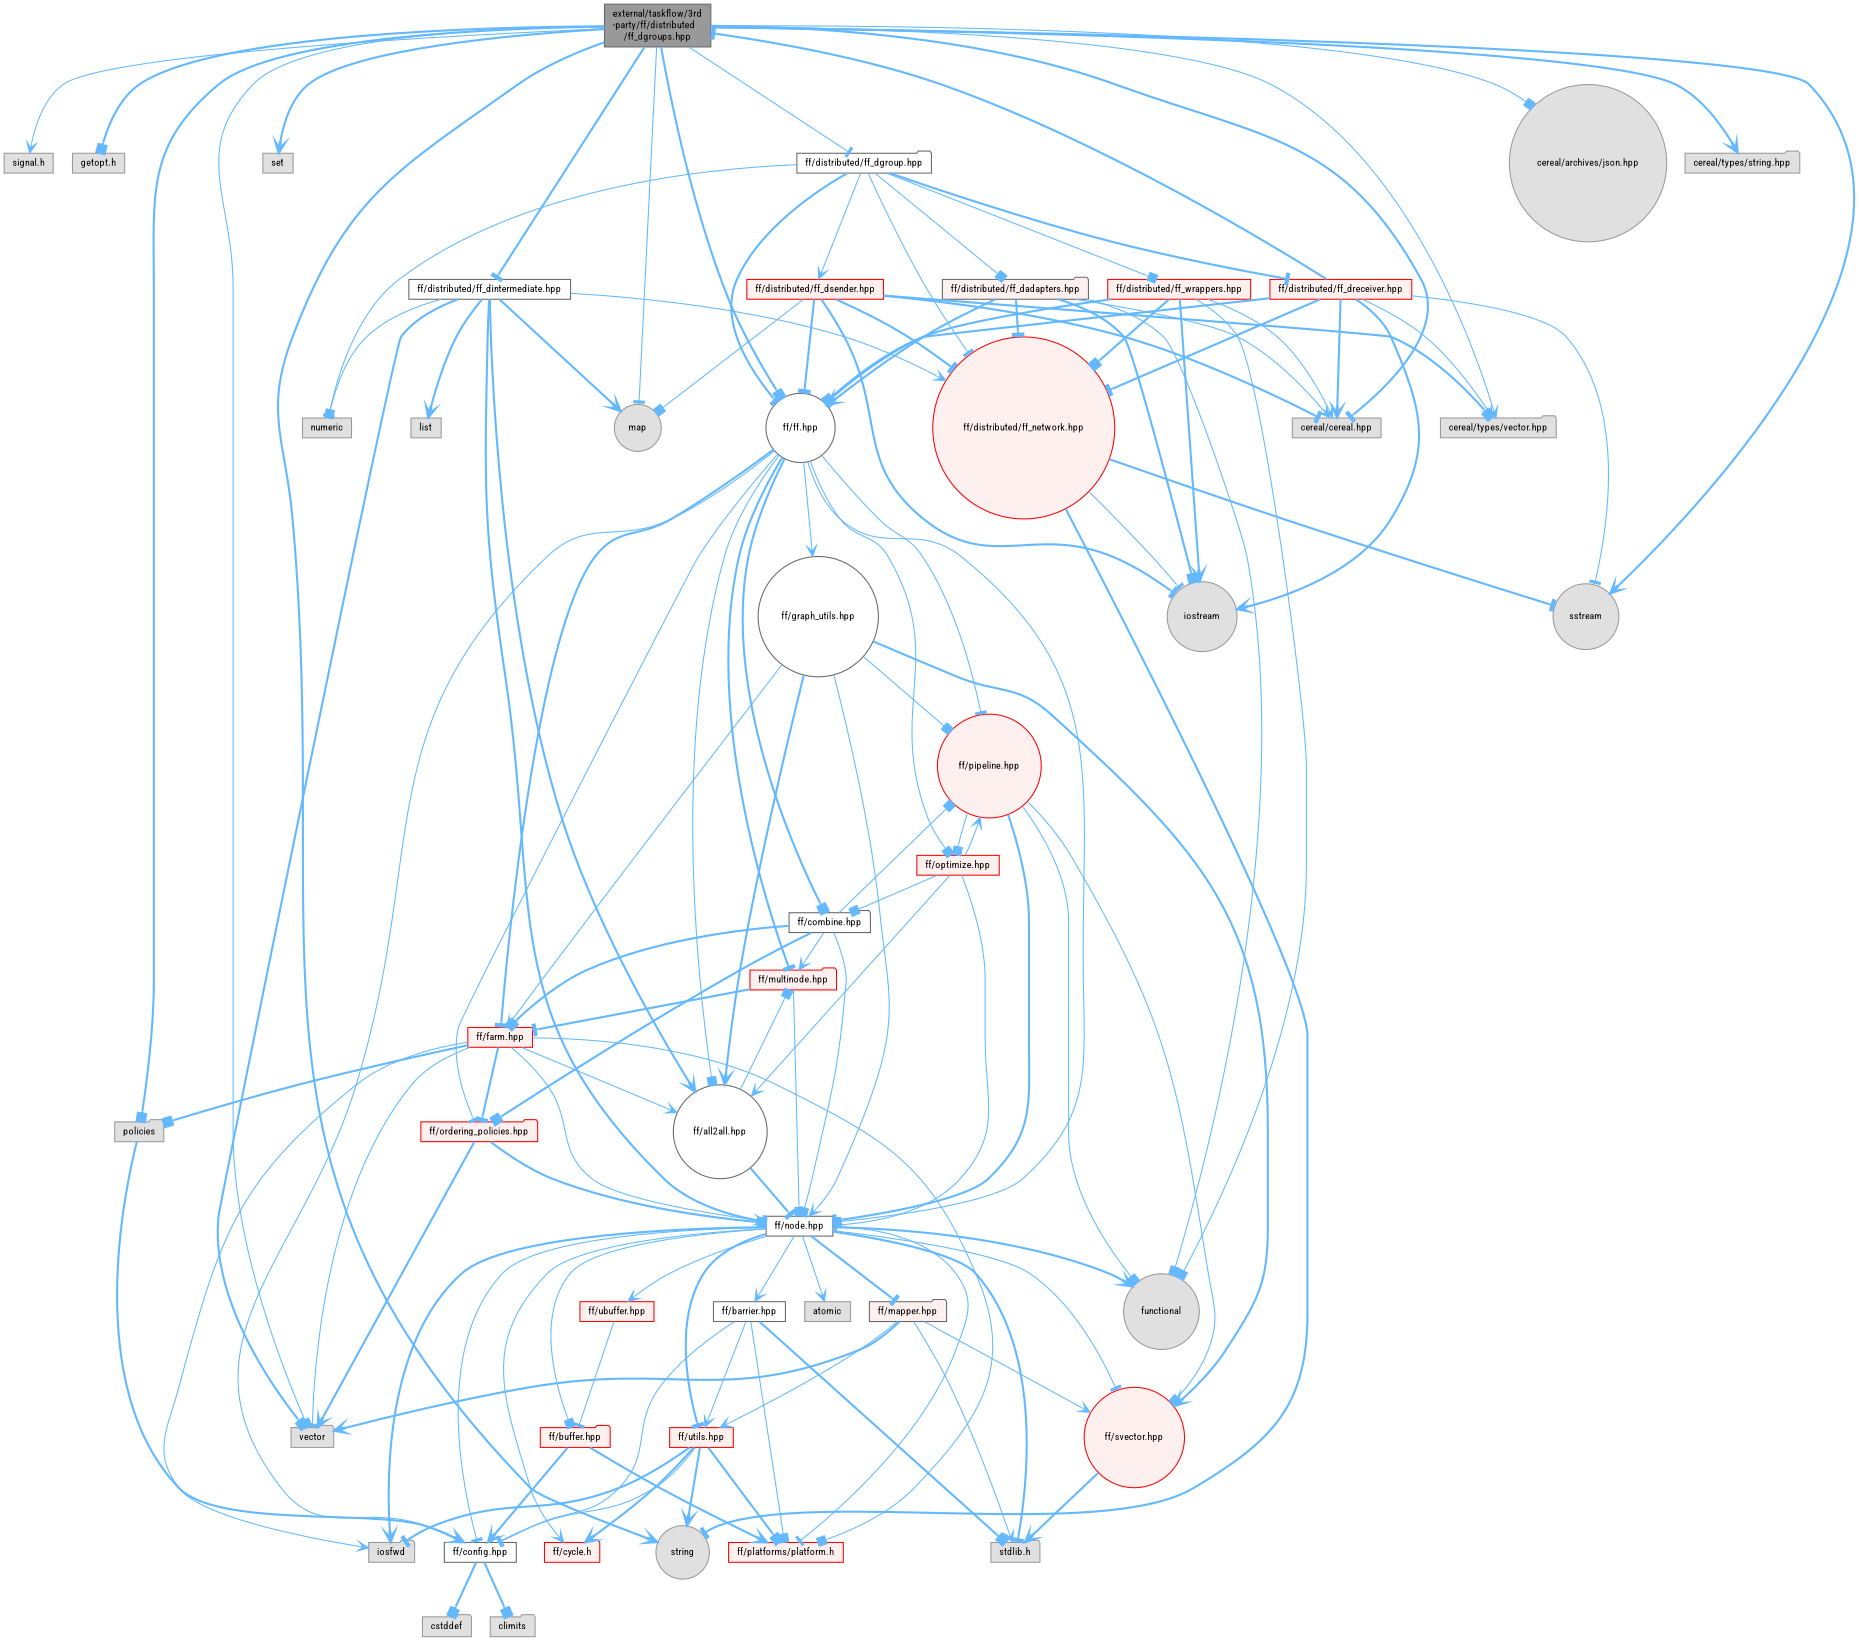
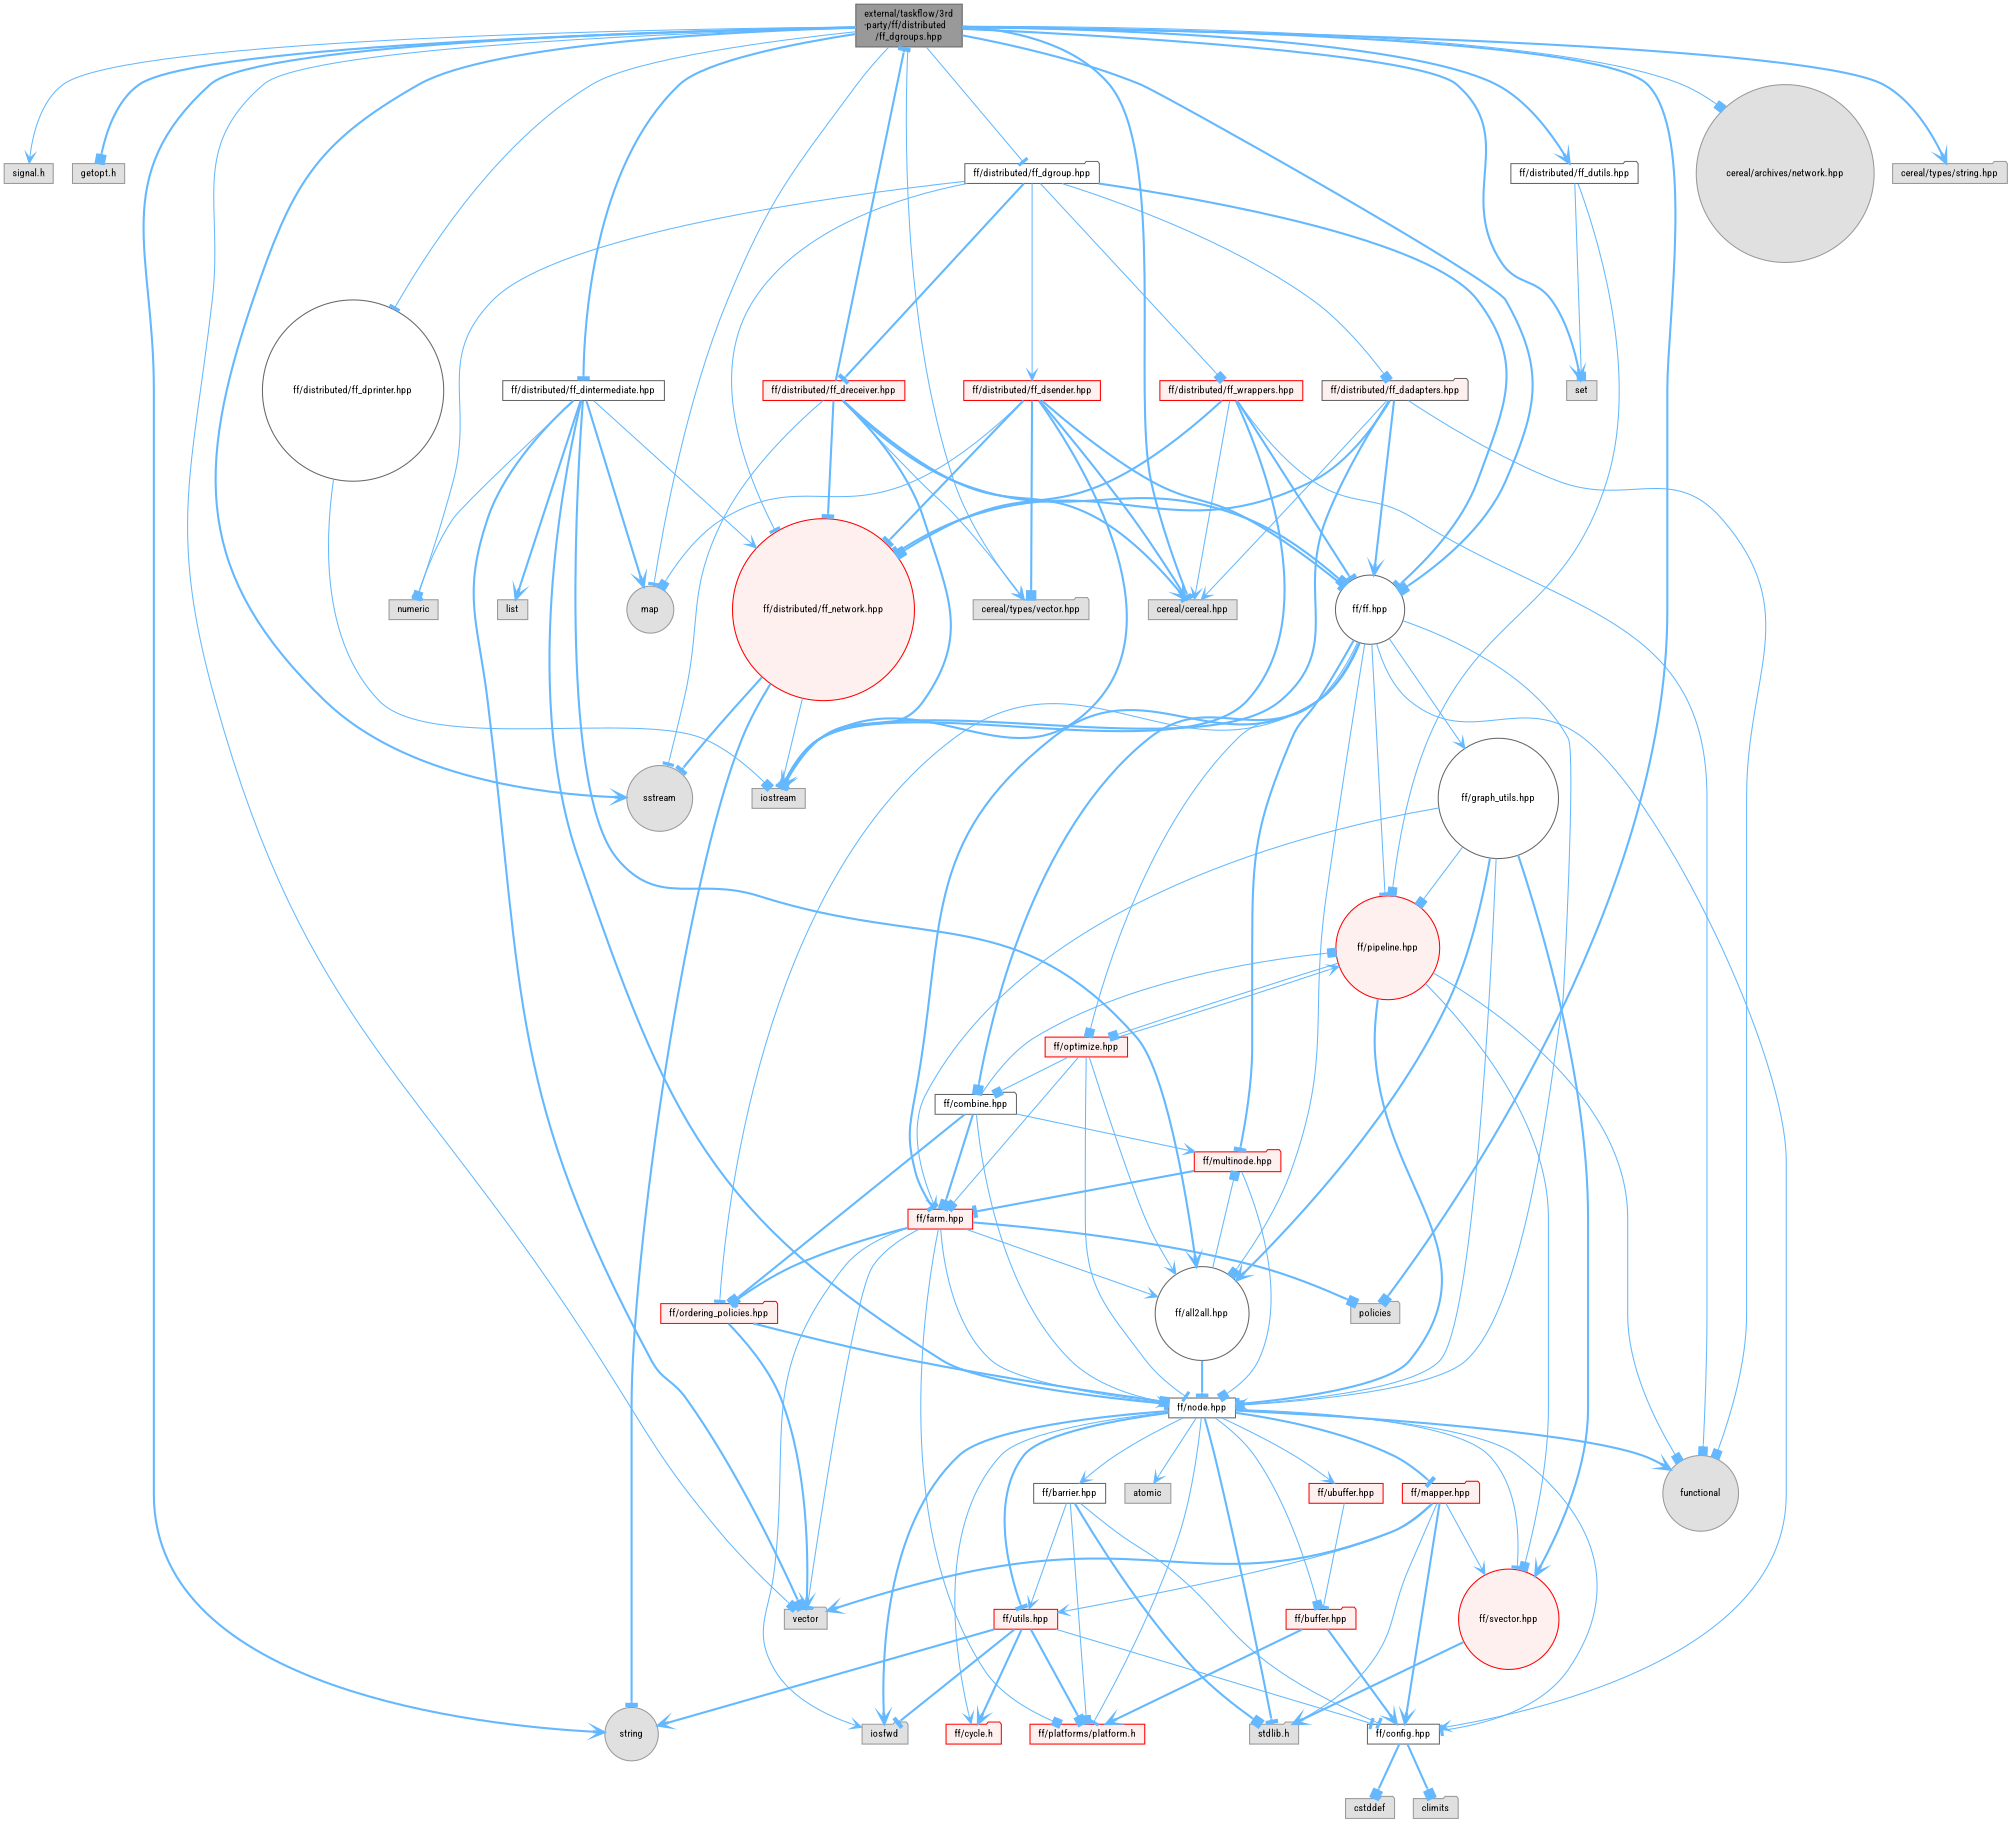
(1588, 163) -> (1785, 174)
none -> (1574, 174)
none -> (353, 391)
(1202, 617) -> (779, 798)
none -> (1017, 1129)
(908, 1312) -> (1441, 1493)
(156, 1456) -> (1423, 1609)
